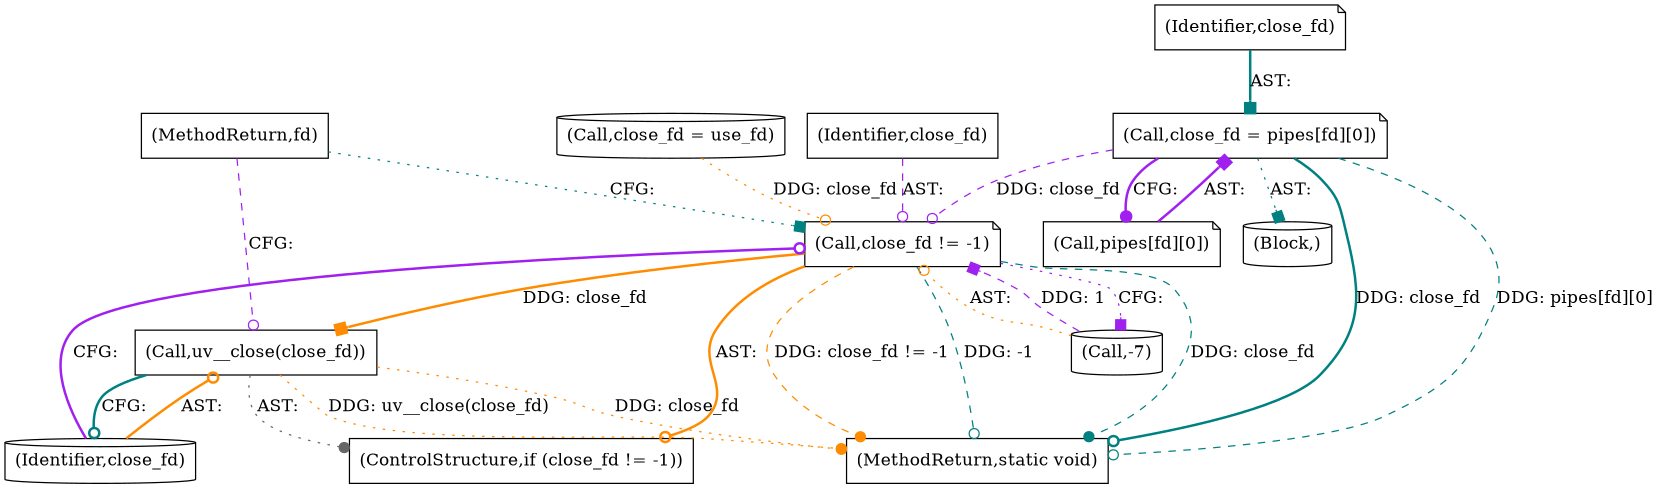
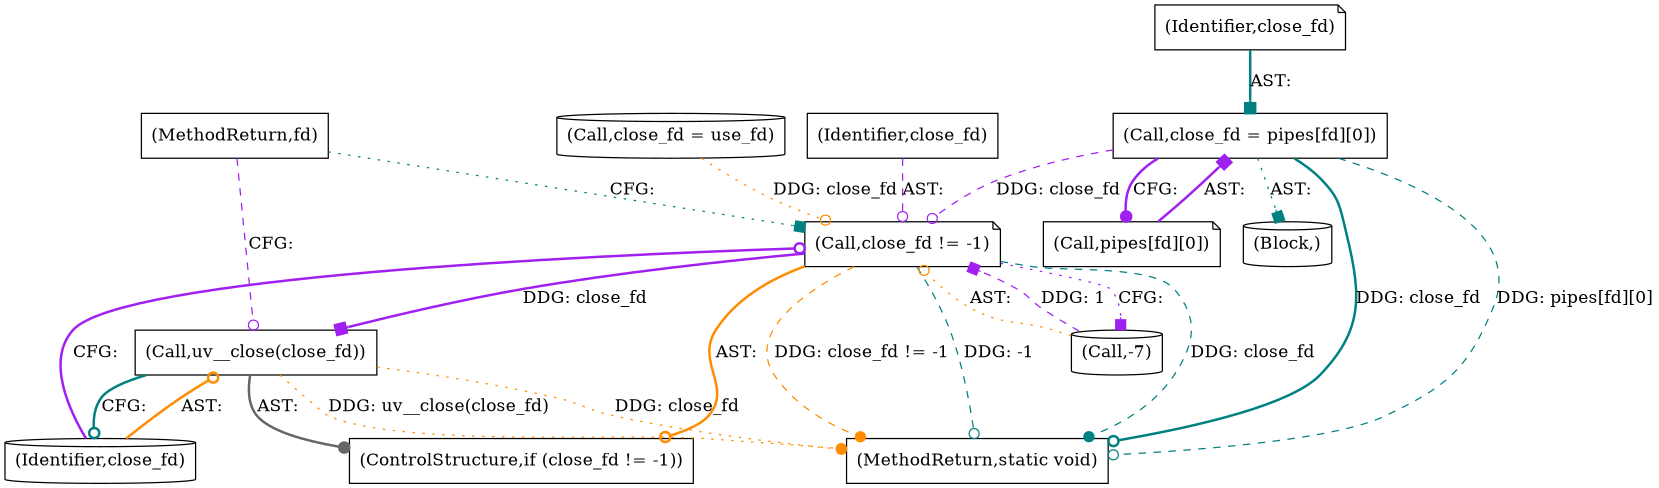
(1250, 136) -> (1250, 136)
(575, 281) -> (575, 281)
(276, 429) -> (276, 429)
